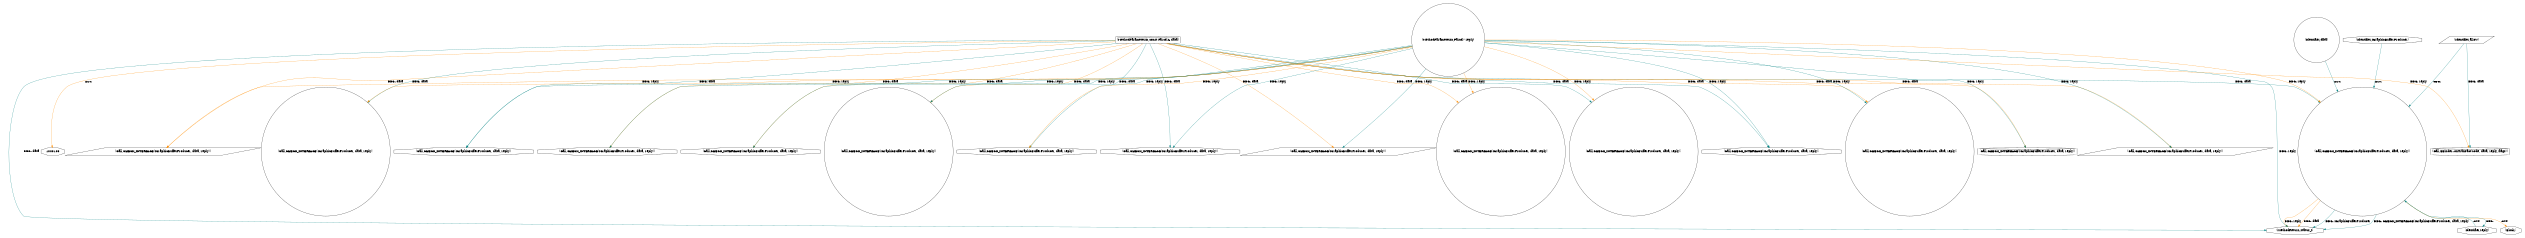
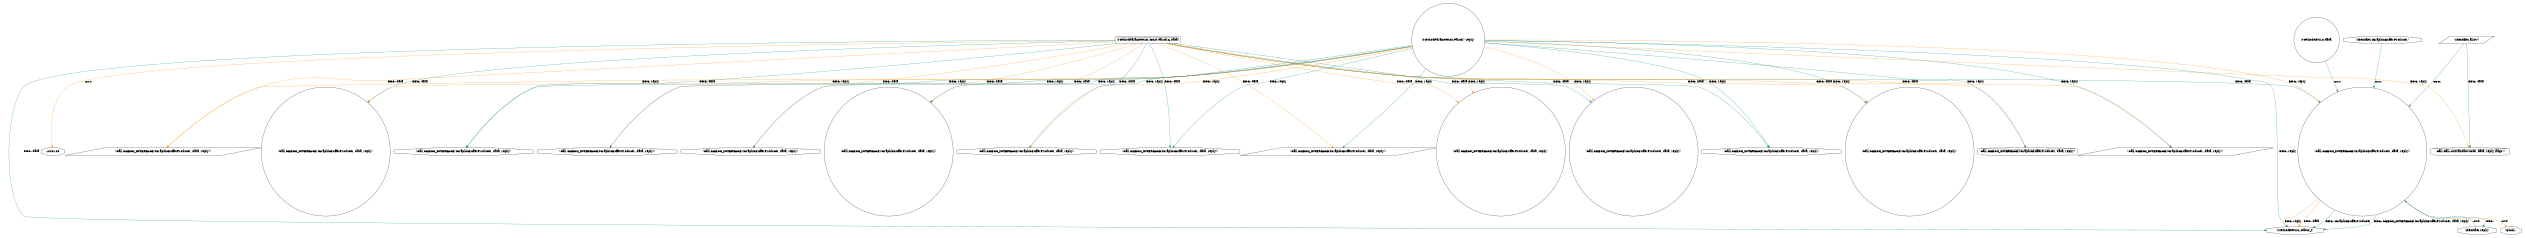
(2317, 40) -> (2317, 40)
(2470, 152) -> (2470, 152)
